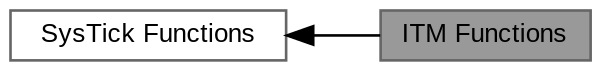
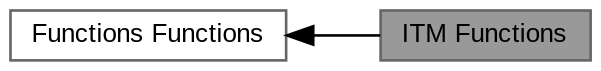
(148, 35) -> (148, 35)
